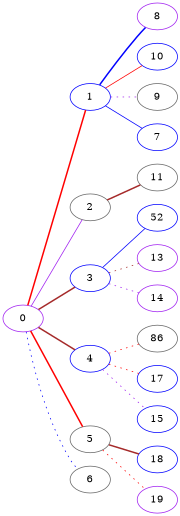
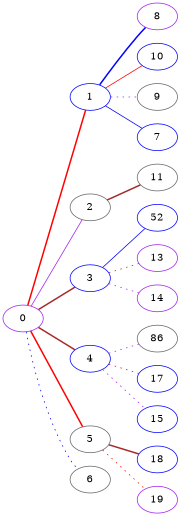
(124, 349) -> (124, 349)
